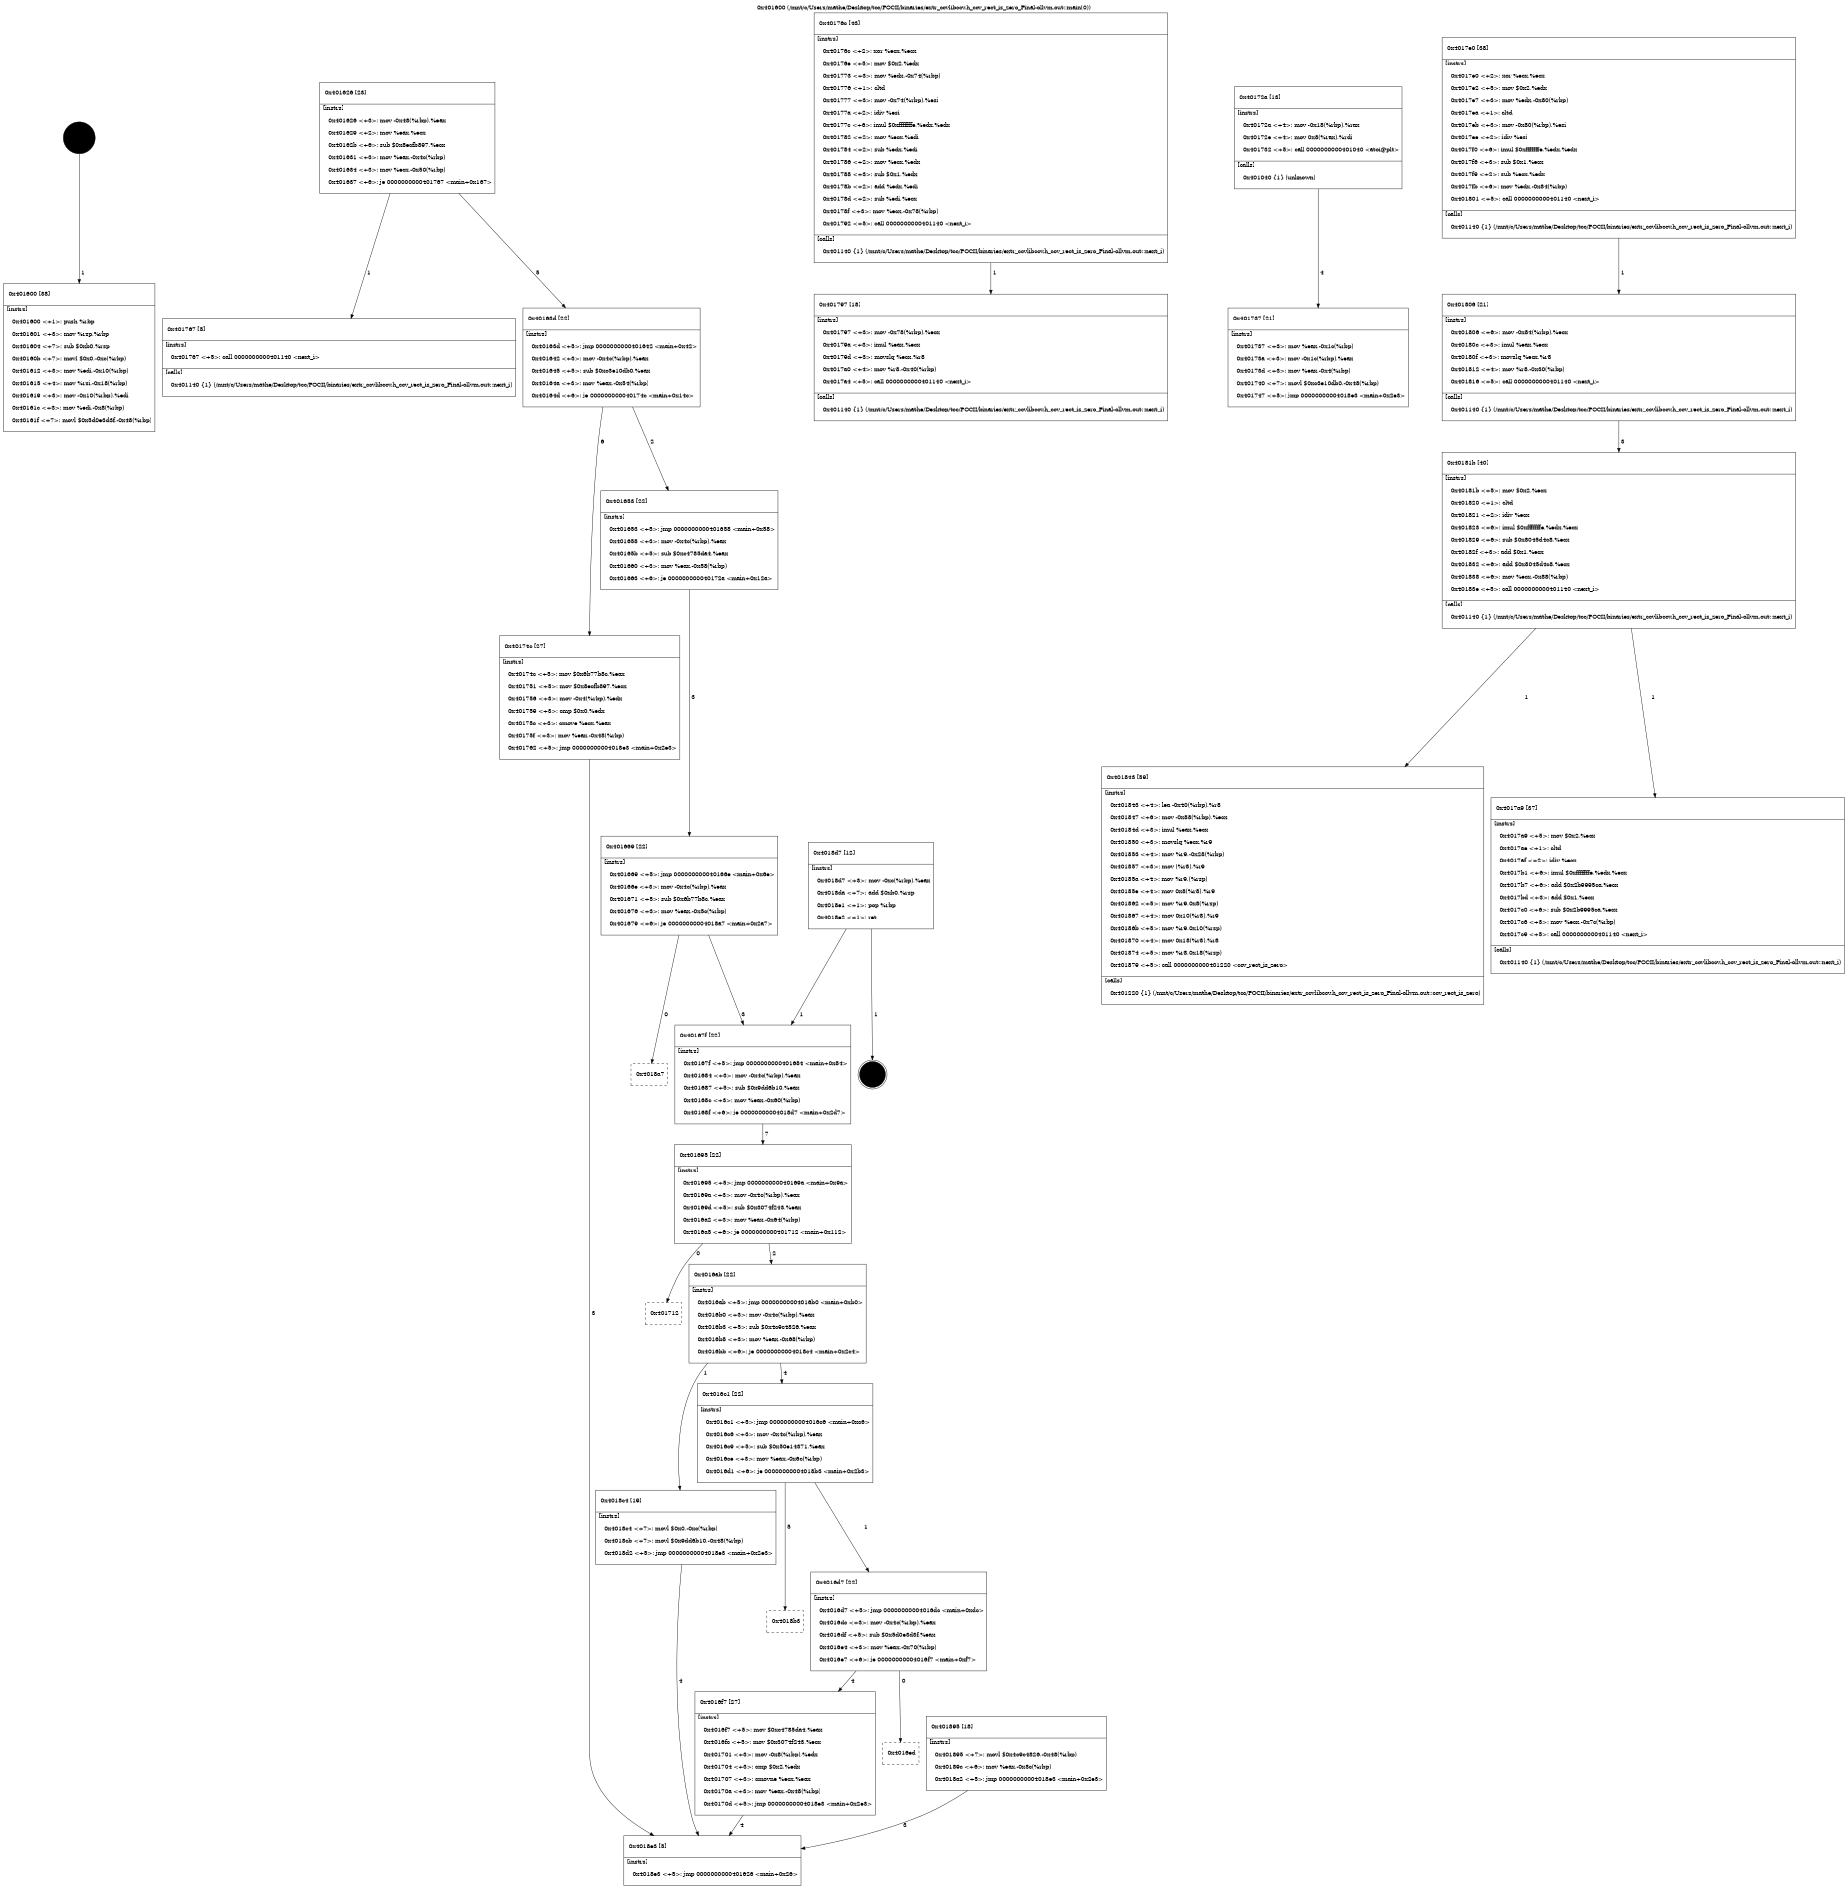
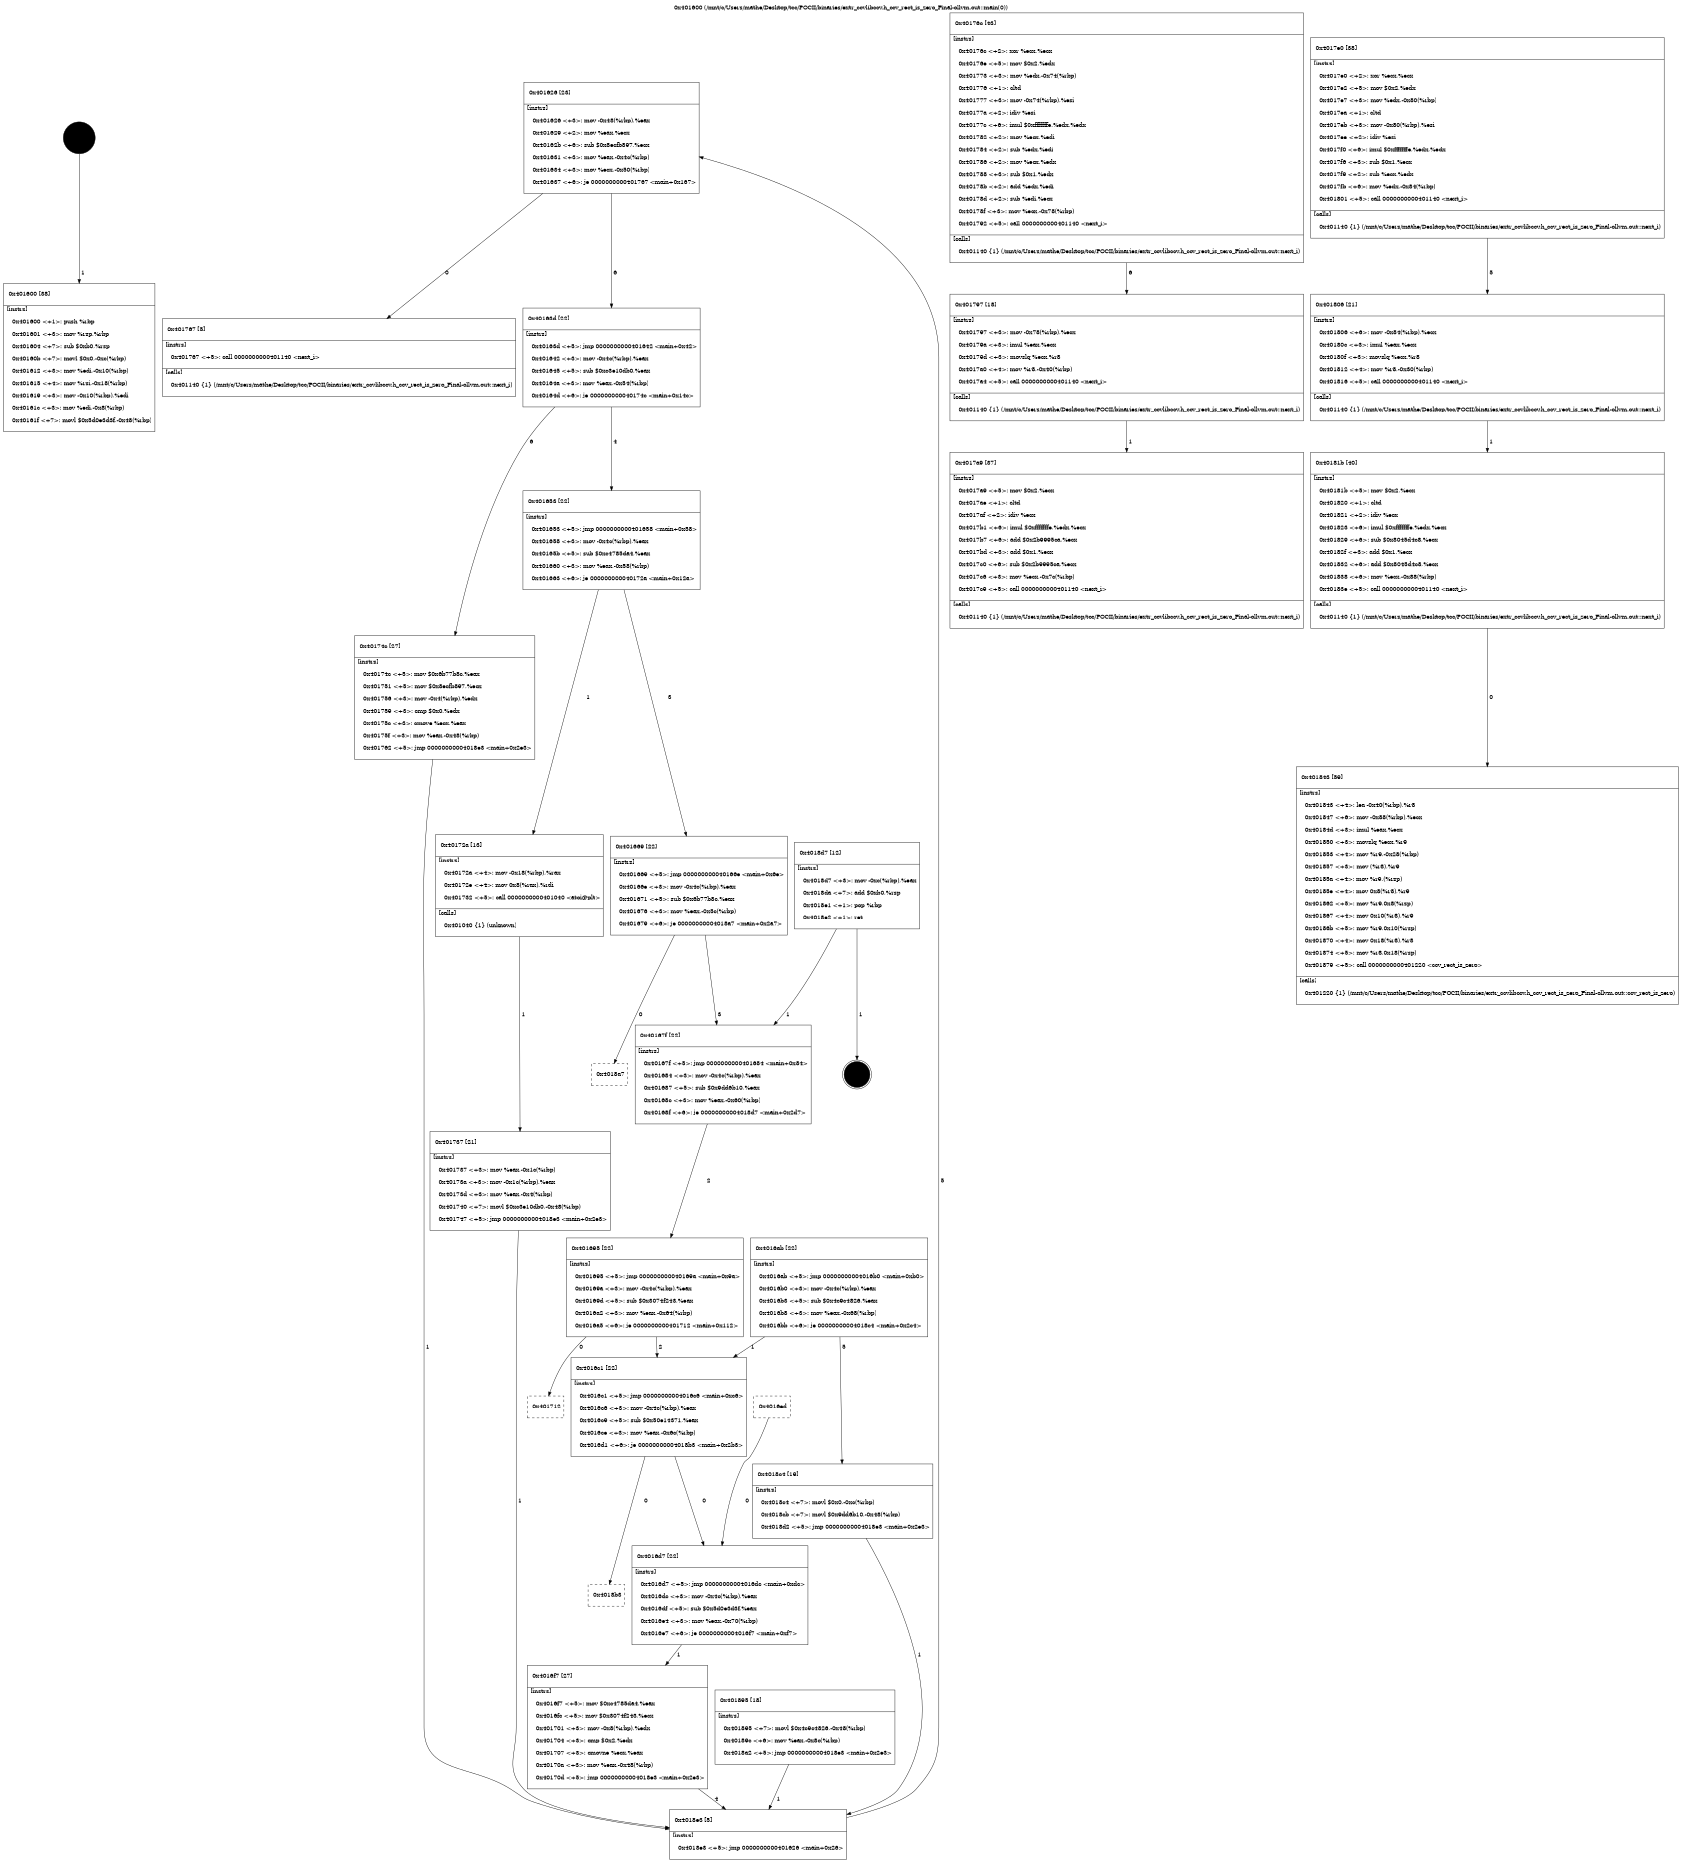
(368, 273) -> (446, 273)
(537, 273) -> (614, 273)
(994, 273) -> (1130, 273)
(1321, 273) -> (523, 1015)
(1622, 273) -> (1490, 273)
(651, 442) -> (614, 442)
(1622, 442) -> (1490, 442)
(1526, 698) -> (1490, 698)
none -> (566, 710)
(1643, 711) -> (1127, 435)
none -> (939, 949)
(766, 1134) -> (708, 1181)
(770, 1252) -> (657, 1345)
(592, 1314) -> (427, 1347)
(704, 1373) -> (843, 1347)
(784, 1373) -> (752, 1347)
(788, 1527) -> (645, 1501)
(865, 1527) -> (703, 1501)
none -> (516, 1586)
(680, 1681) -> (919, 1655)
(852, 1681) -> (678, 1655)
(900, 1705) -> (738, 1477)
(904, 1825) -> (778, 1799)
